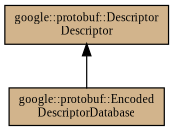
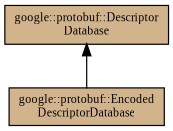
(87, 25) -> (87, 25)
